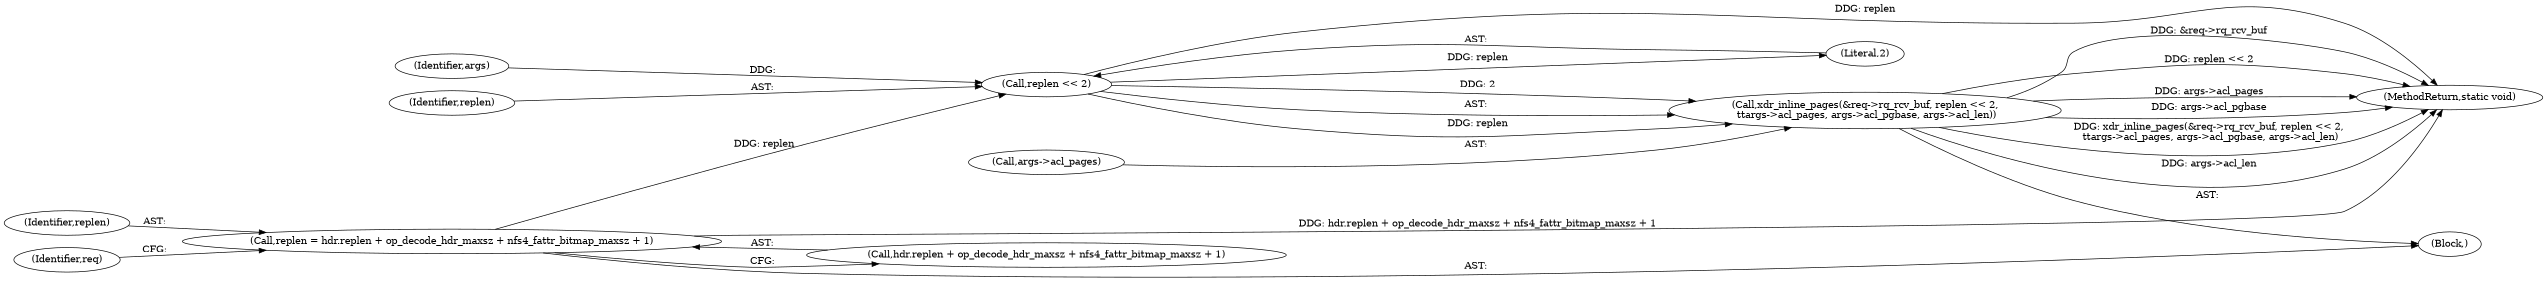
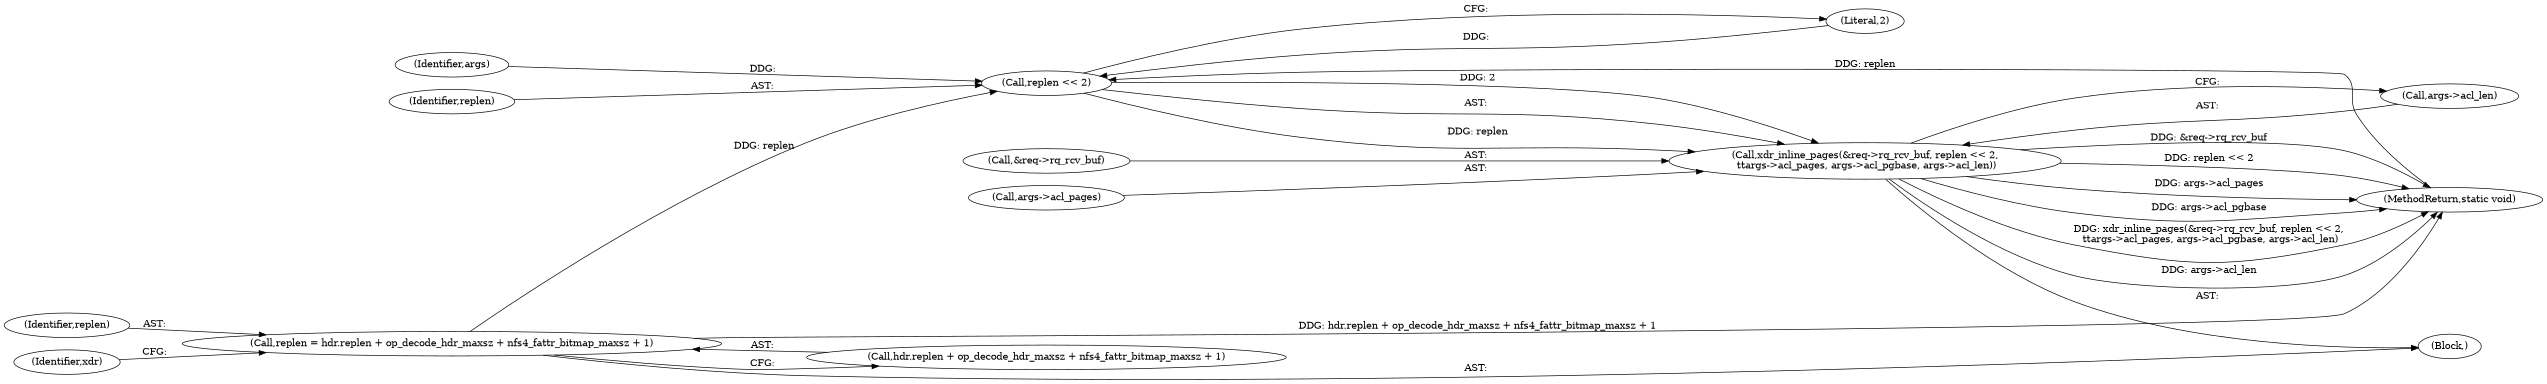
(1766, 17) -> (1804, 69)
(1478, 40) -> (1478, 37)
(1478, 58) -> (1478, 9)
none -> (2450, 96)
none -> (1046, 161)
(67, 260) -> (67, 362)
